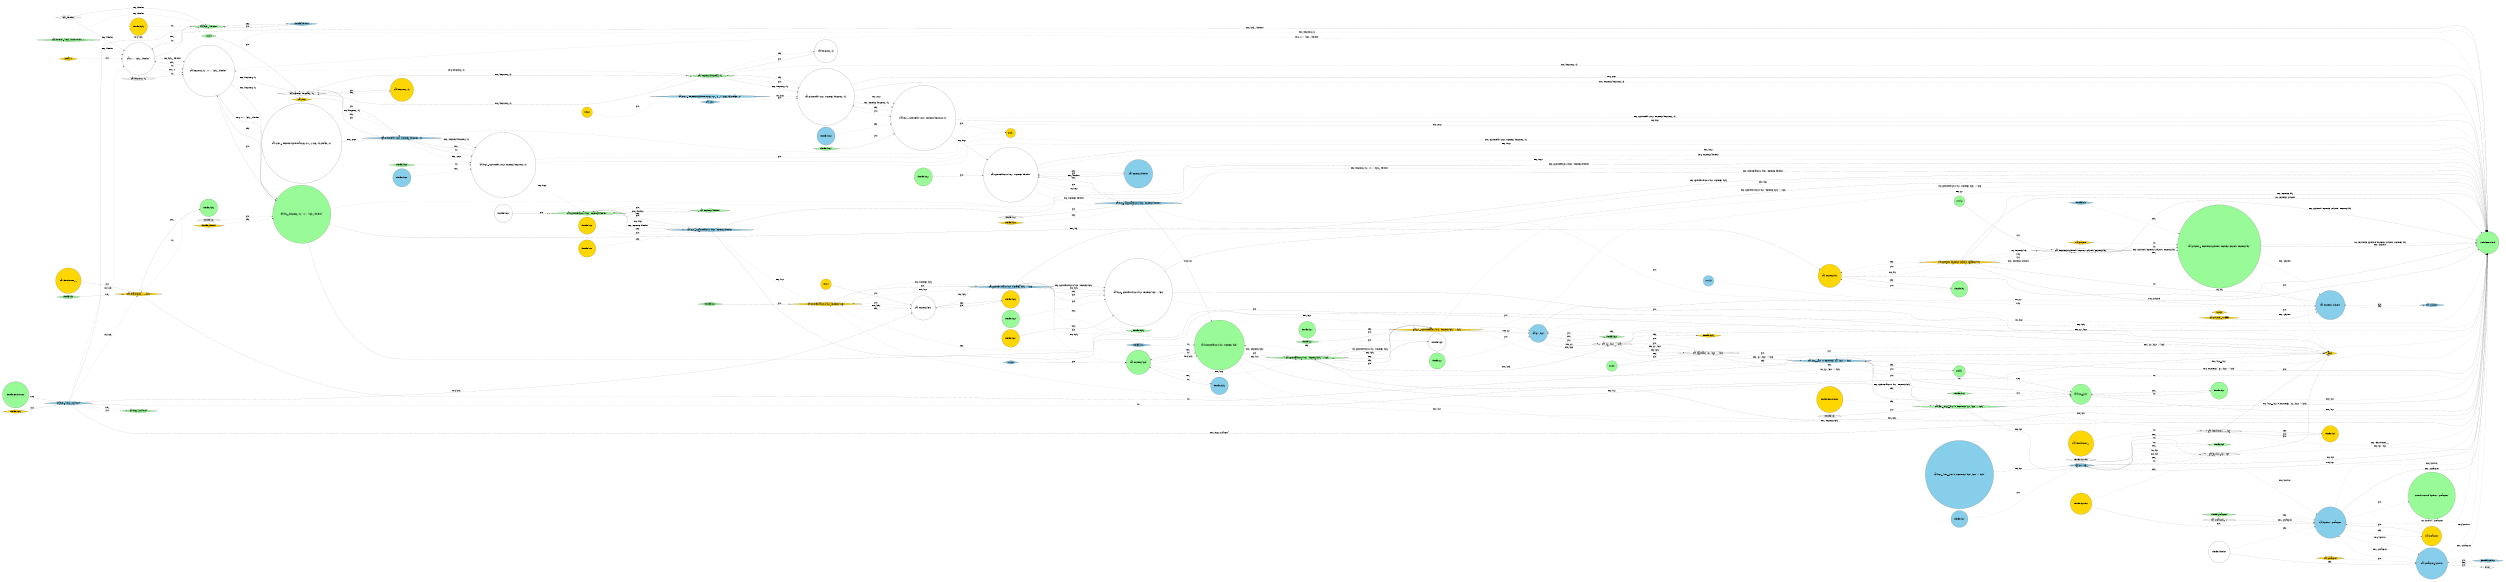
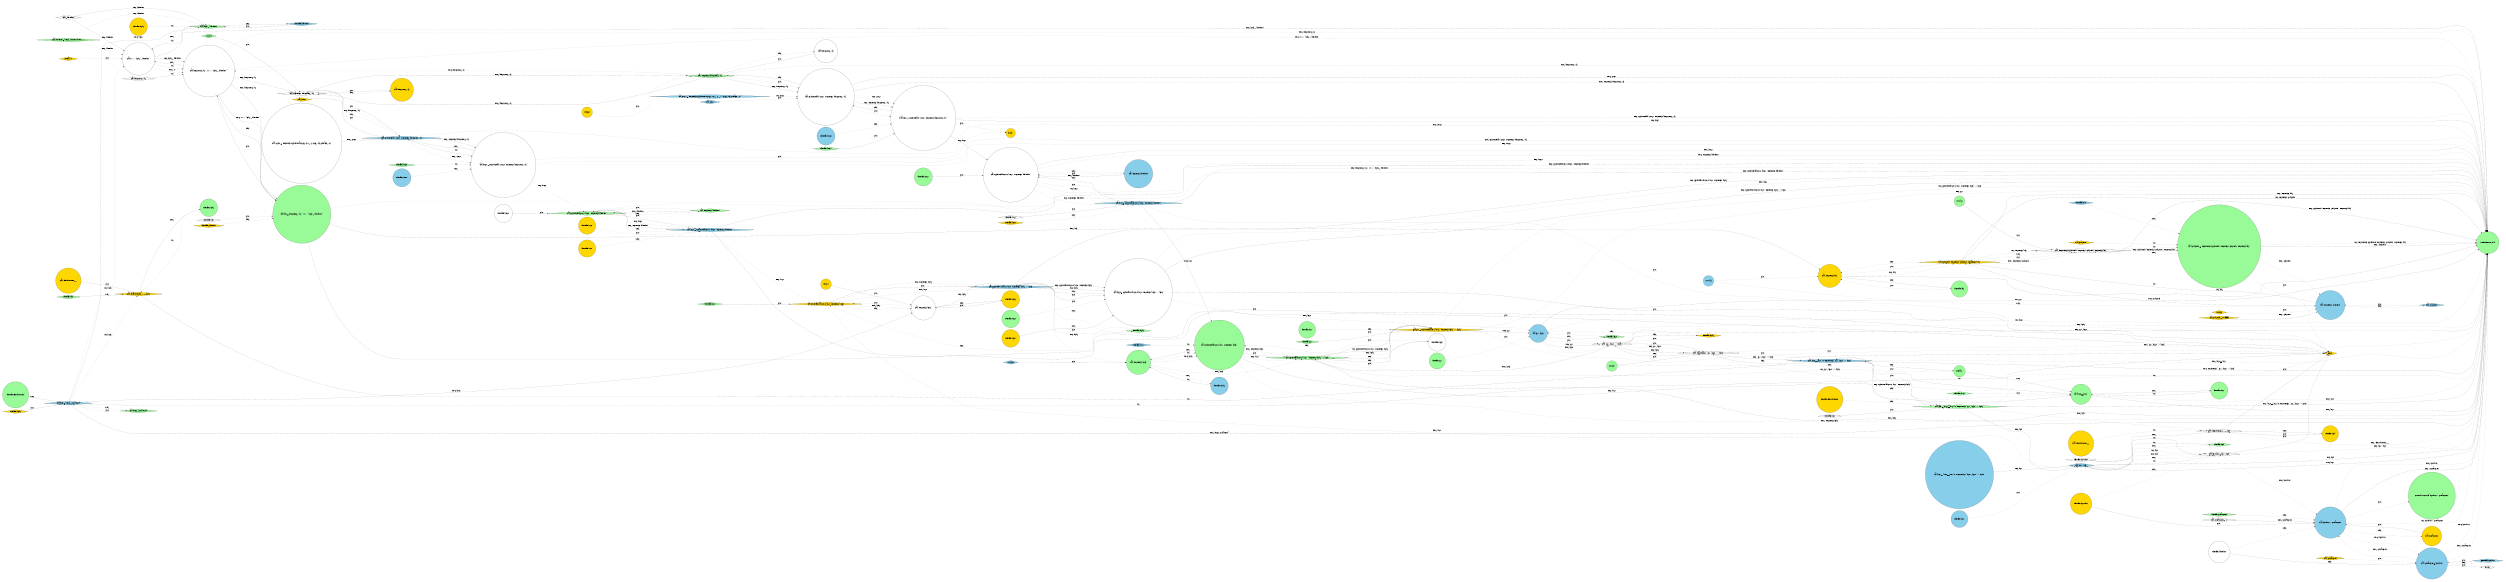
(2488, 243) -> (2488, 243)
none -> (1765, 279)
(1441, 412) -> (1439, 433)
